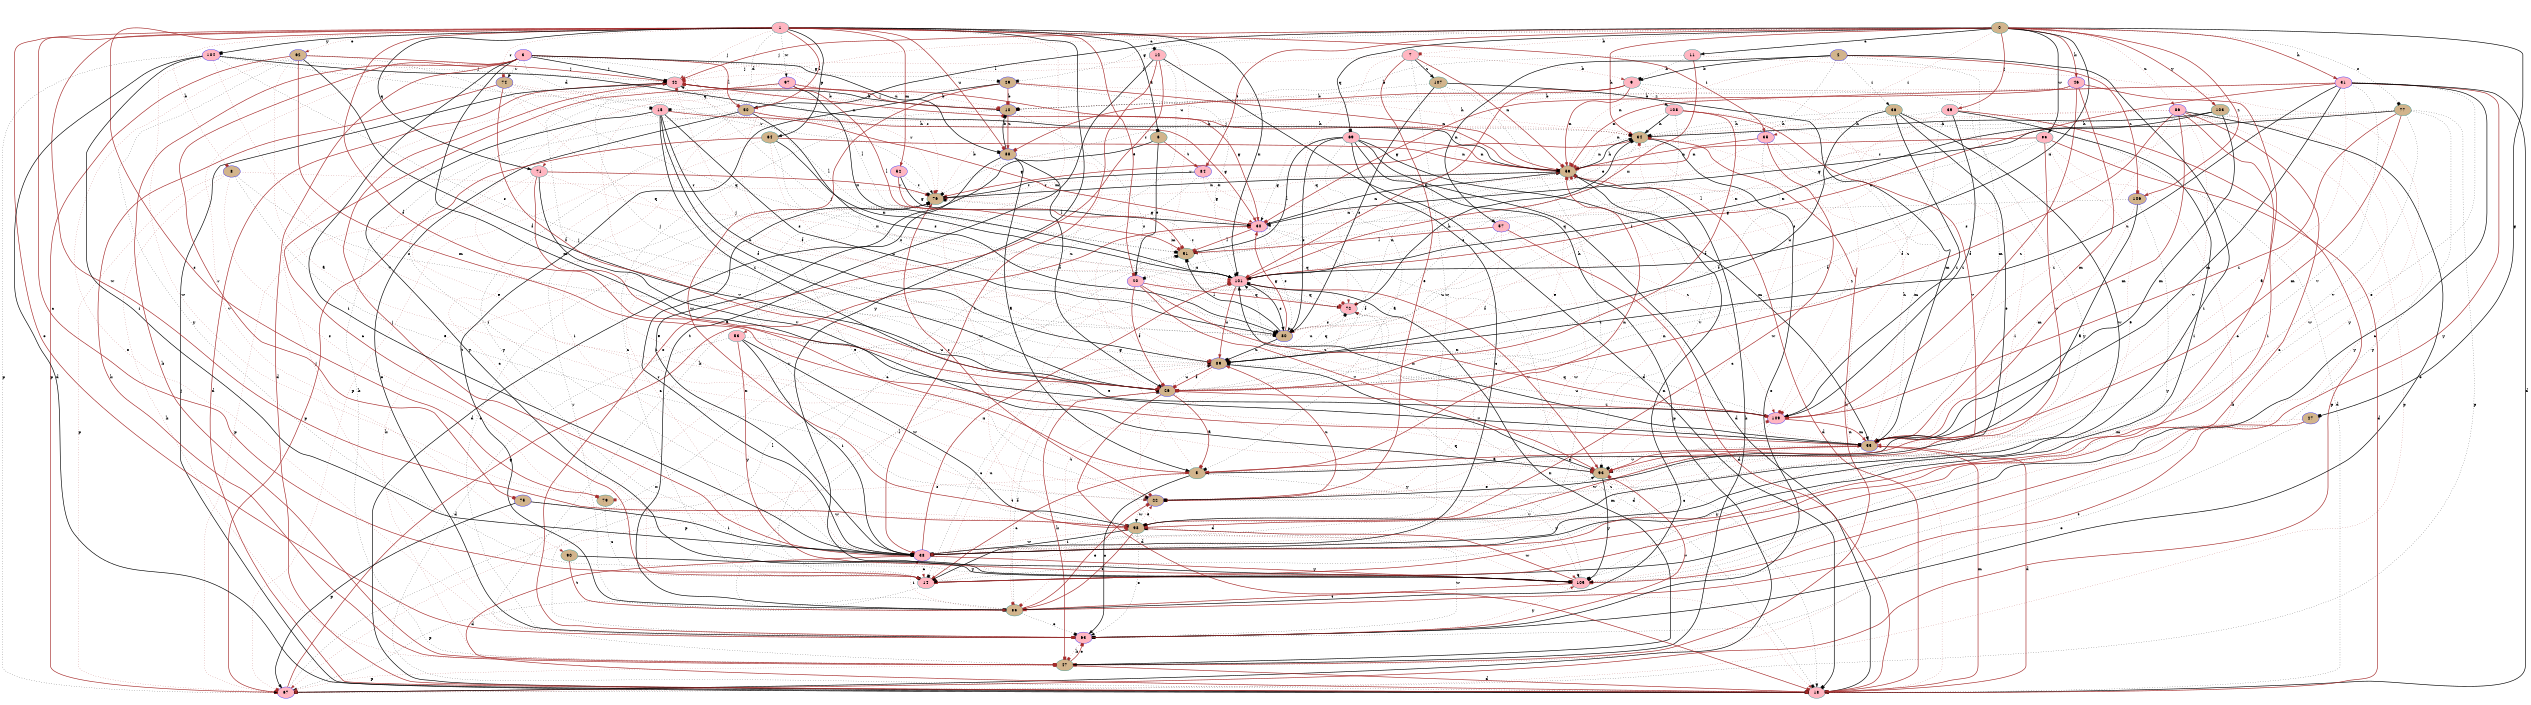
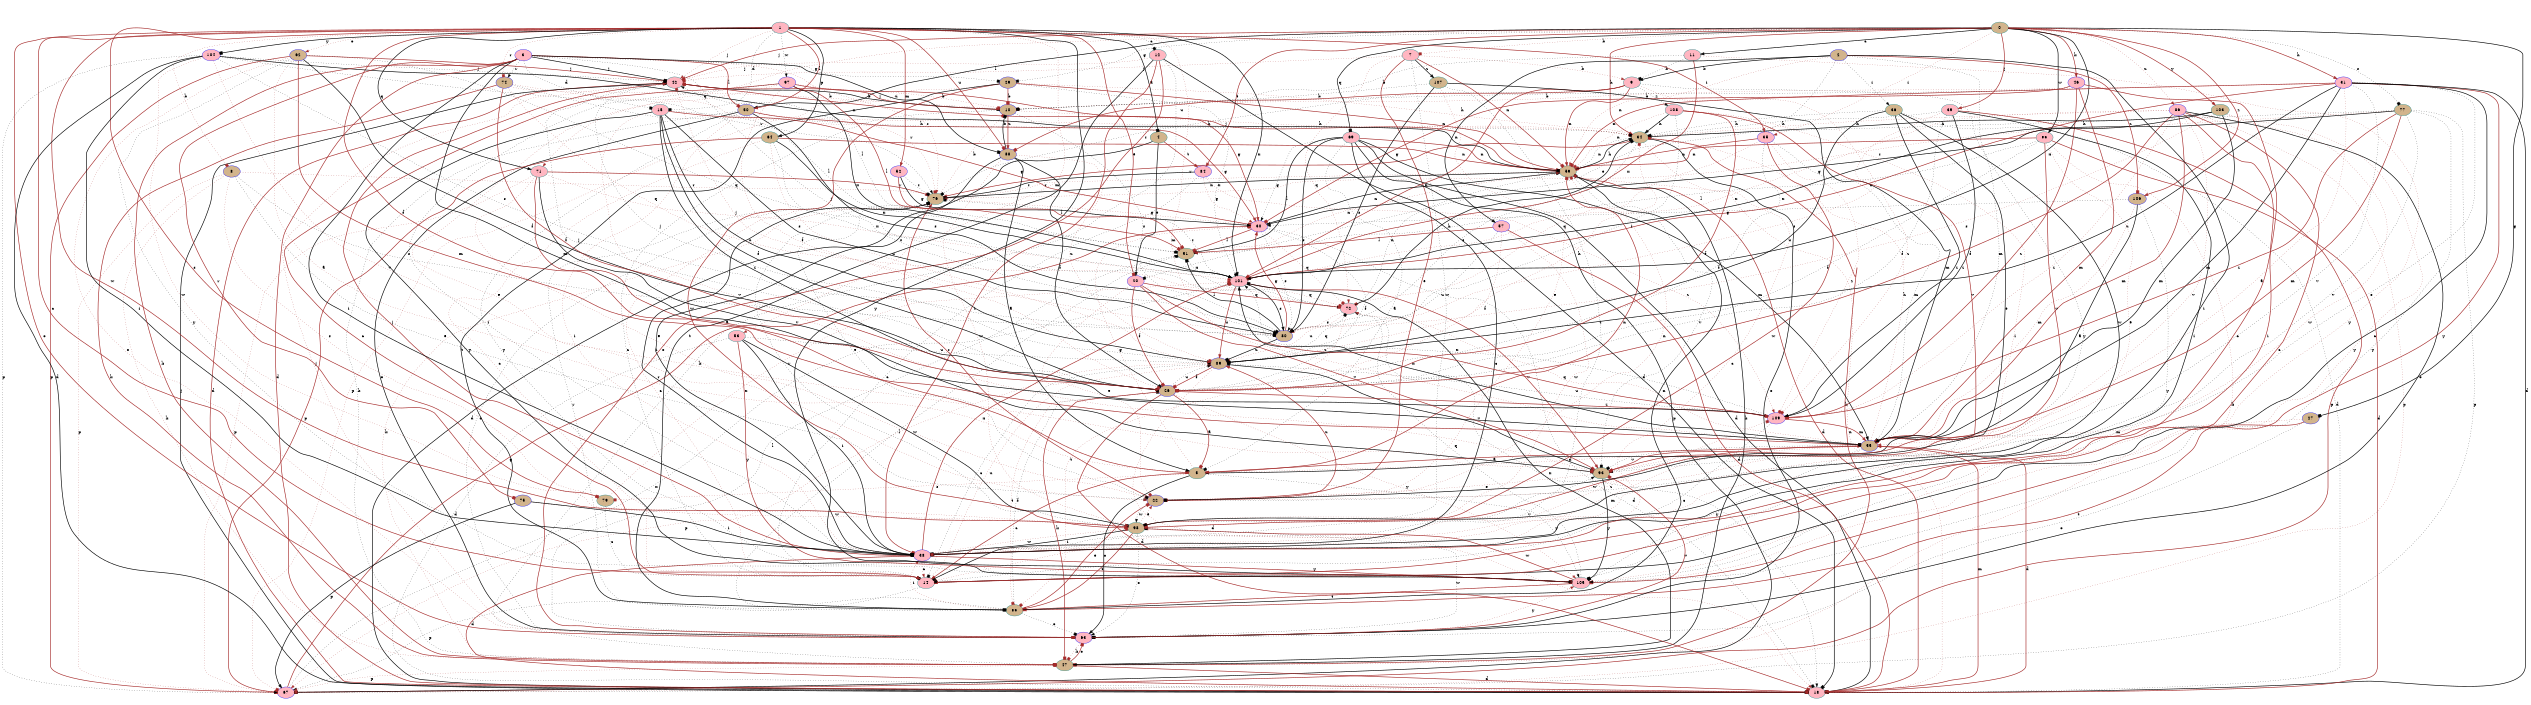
(1159, 137) -> (1159, 137)
(569, 555) -> none
